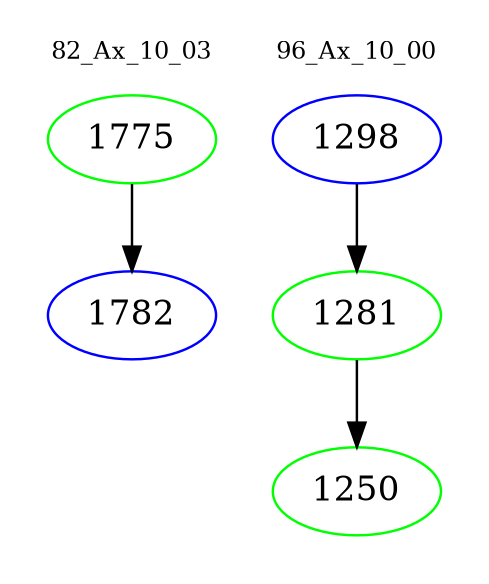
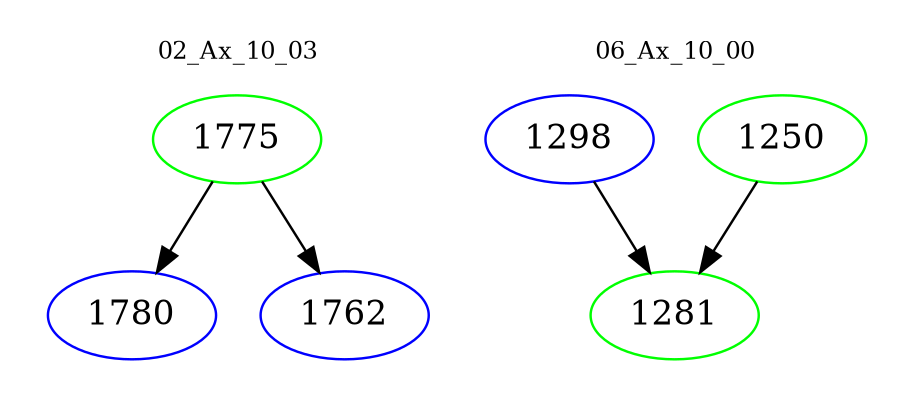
(132, 53) -> (238, 53)
(357, 53) -> (676, 53)
(132, 315) -> (345, 315)
none -> (132, 315)
(357, 391) -> (735, 216)
